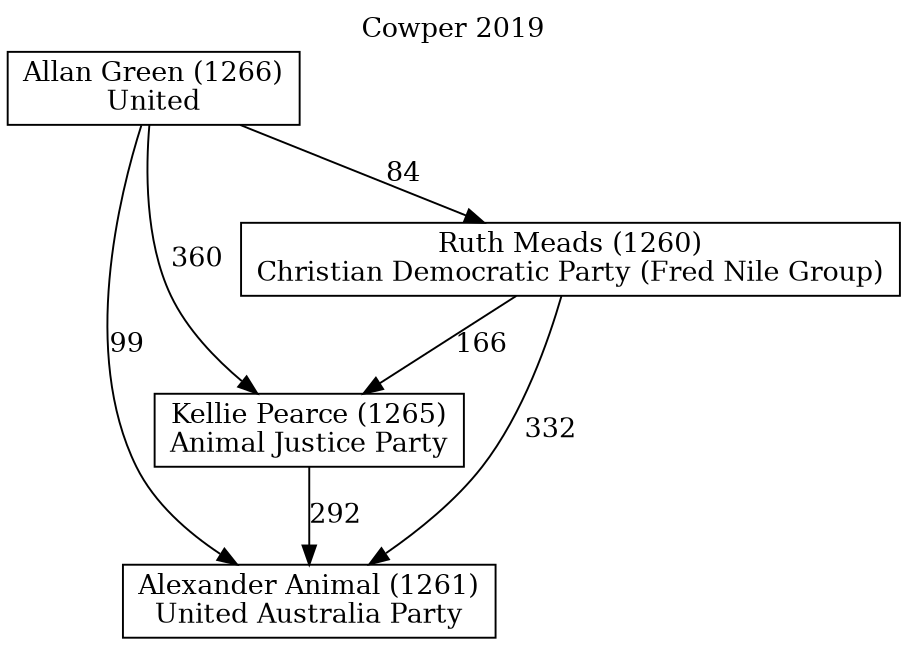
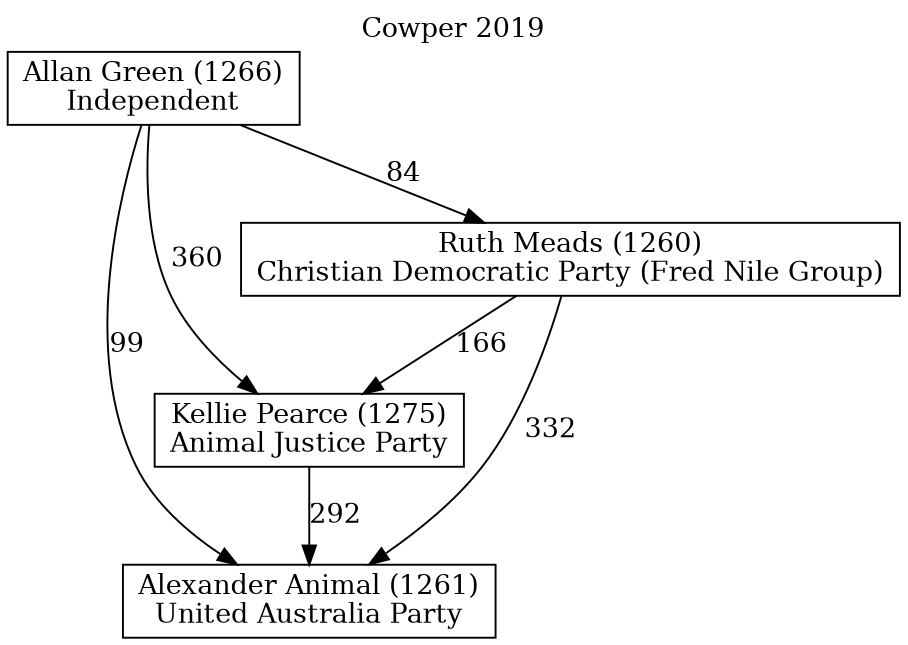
(154, 88) -> (154, 88)
(309, 430) -> (309, 430)
